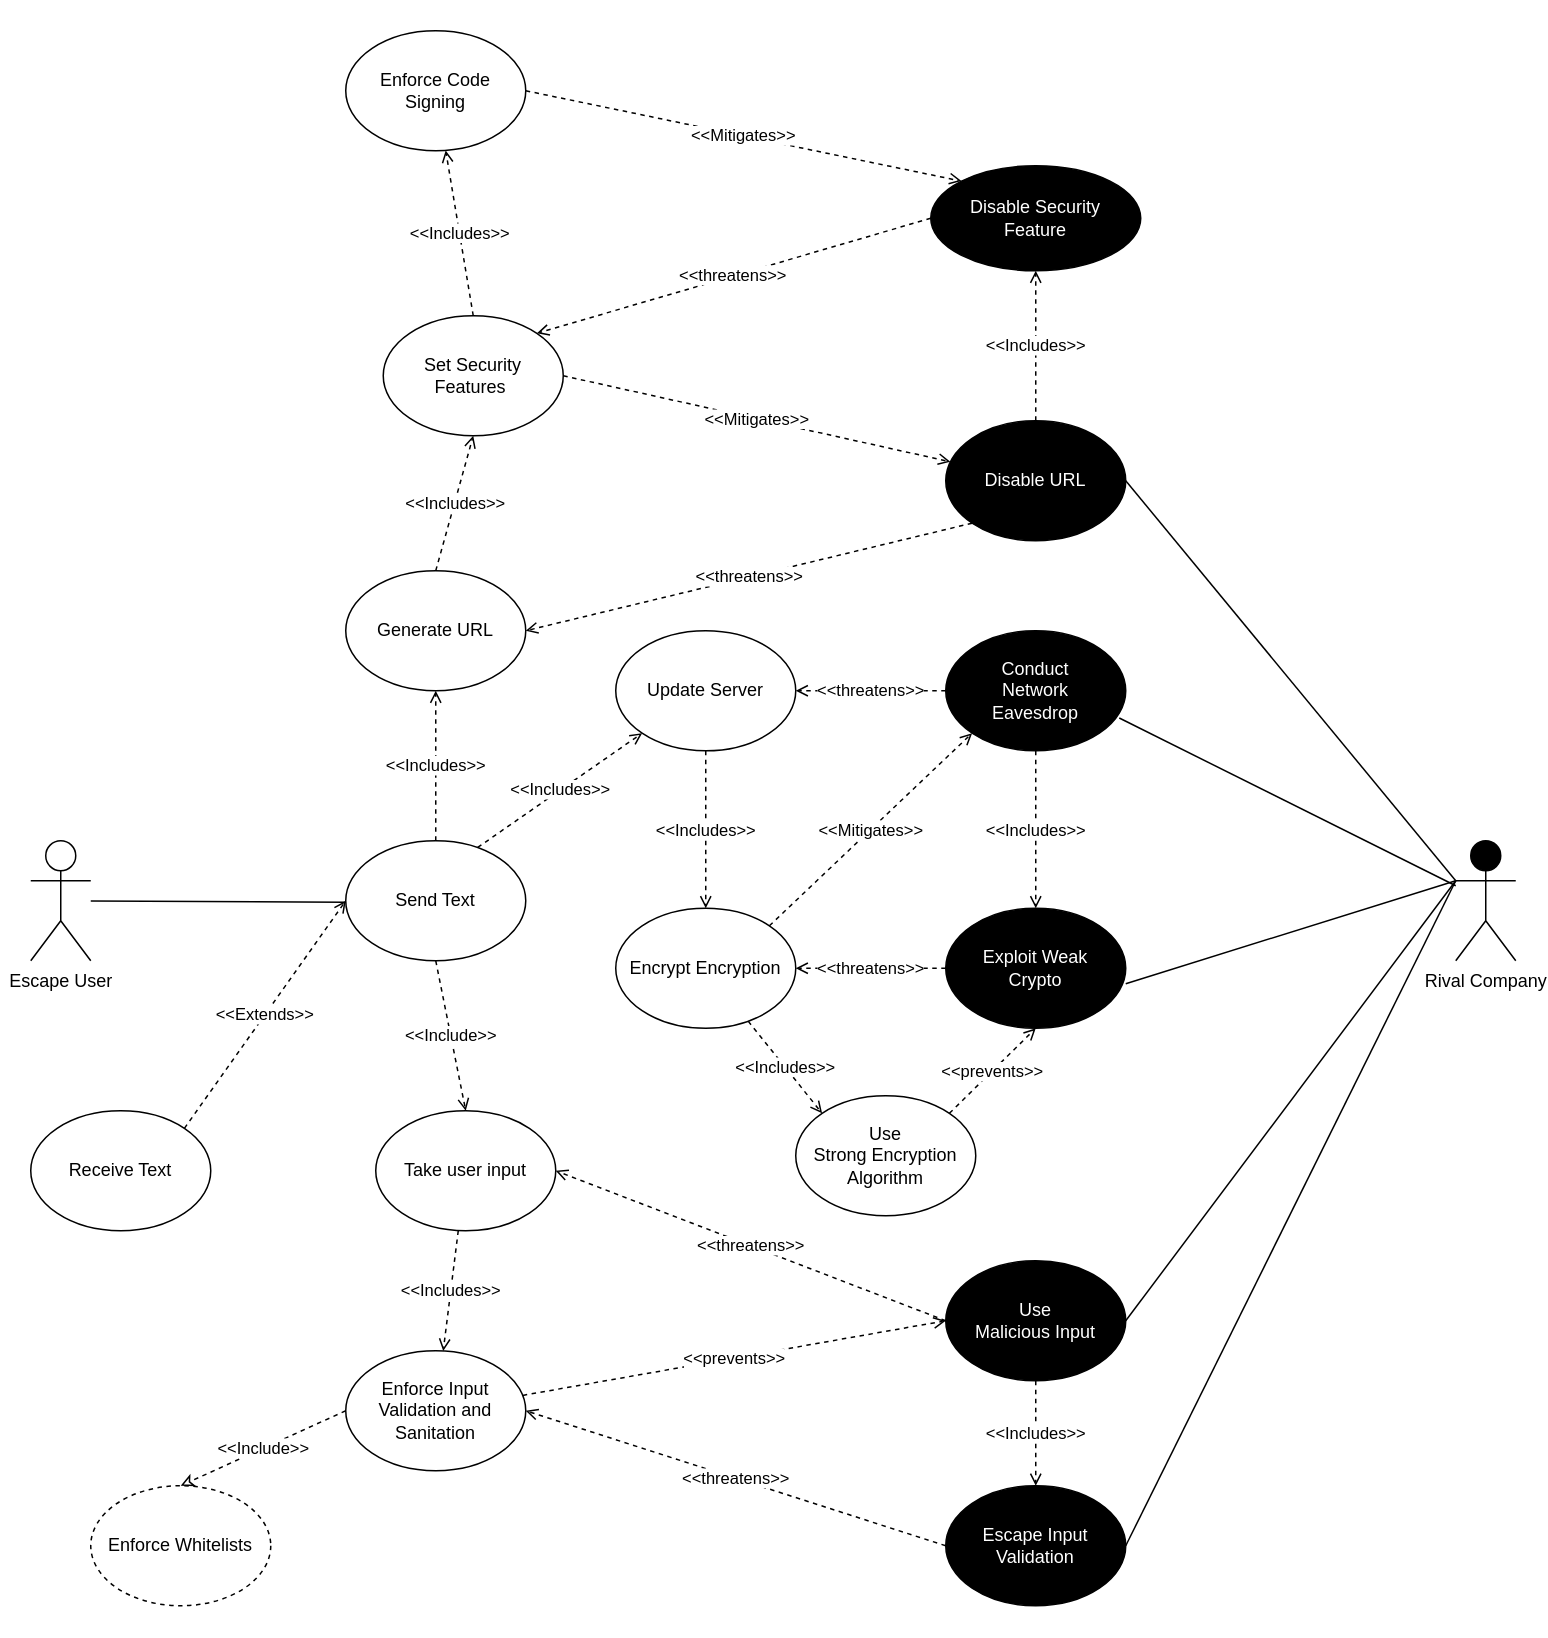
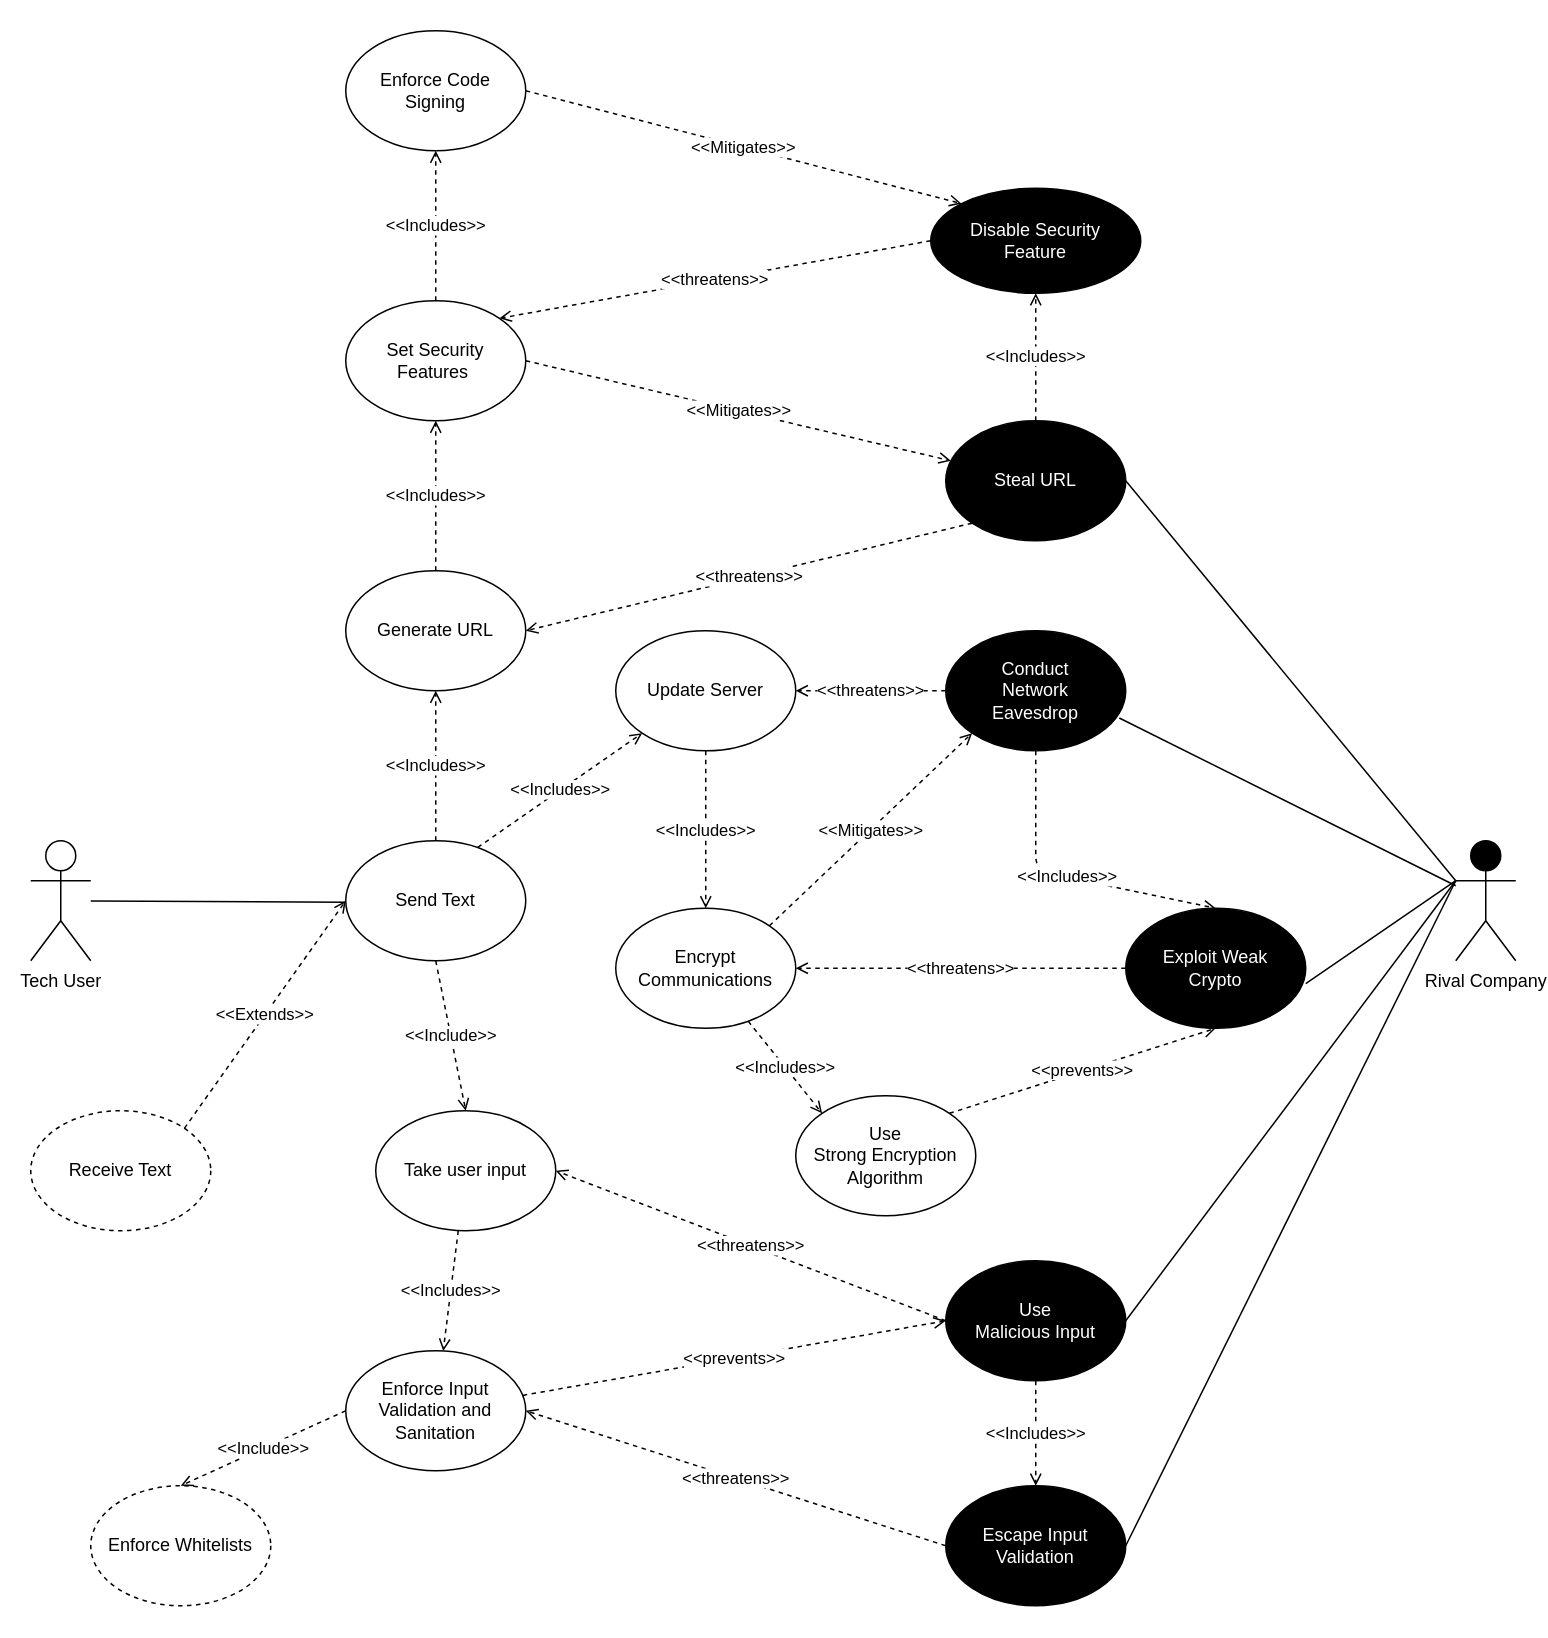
(1036, 218) -> (1036, 241)
(473, 376) -> (436, 361)
(1036, 481) -> (1036, 481)
(706, 968) -> (706, 968)
(1036, 968) -> (1216, 968)
(62, 982) -> (62, 982)
(121, 1171) -> (121, 1171)
(191, 1481) -> (188, 1482)
